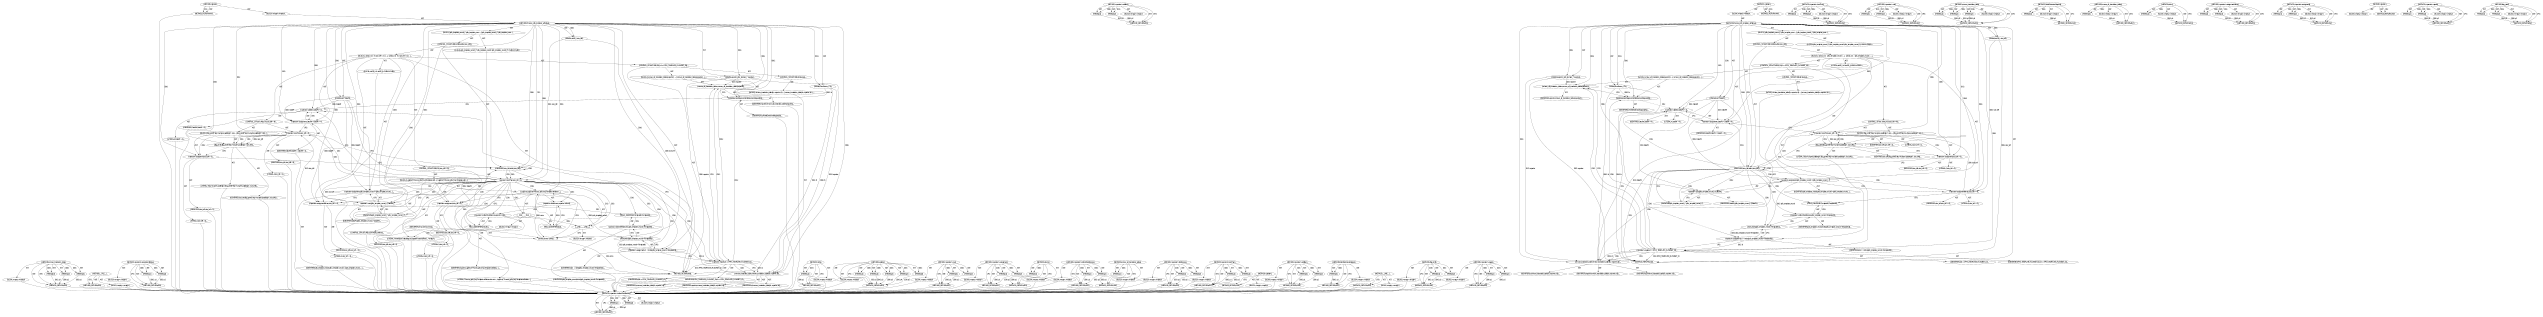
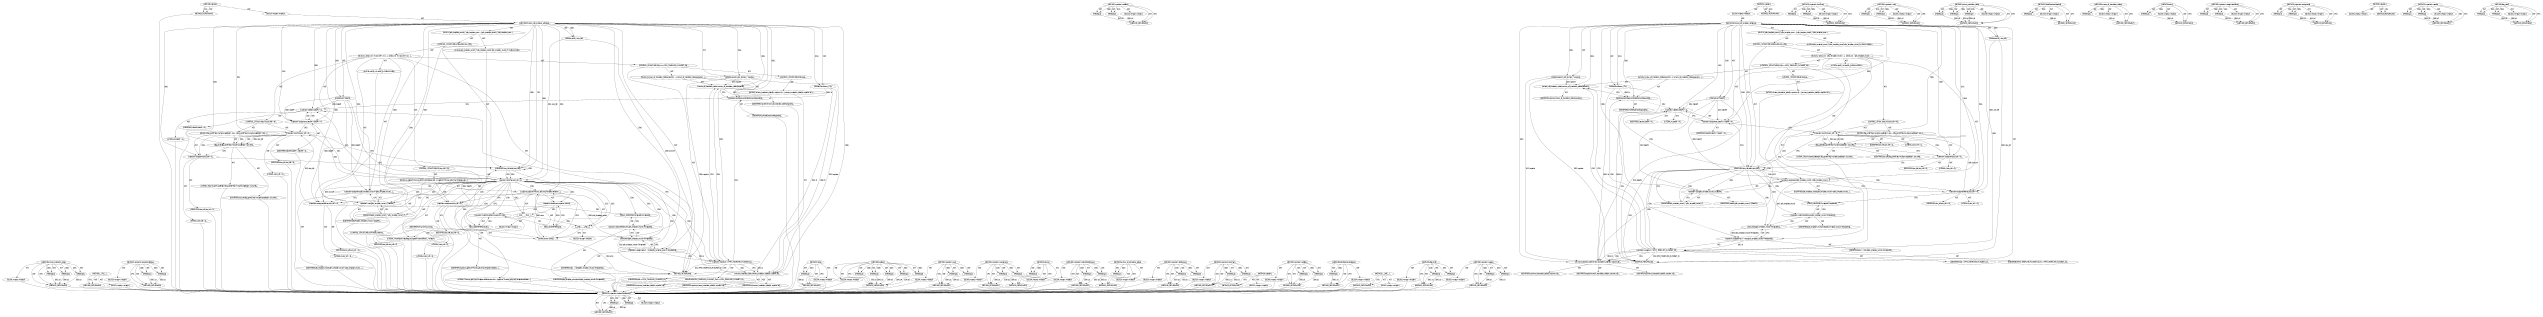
none -> (545, 212)
(528, 218) -> (526, 220)
